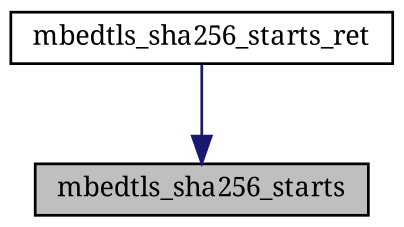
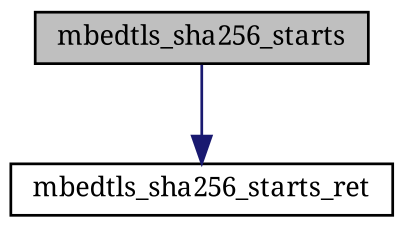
(202, 100) -> (202, 100)
